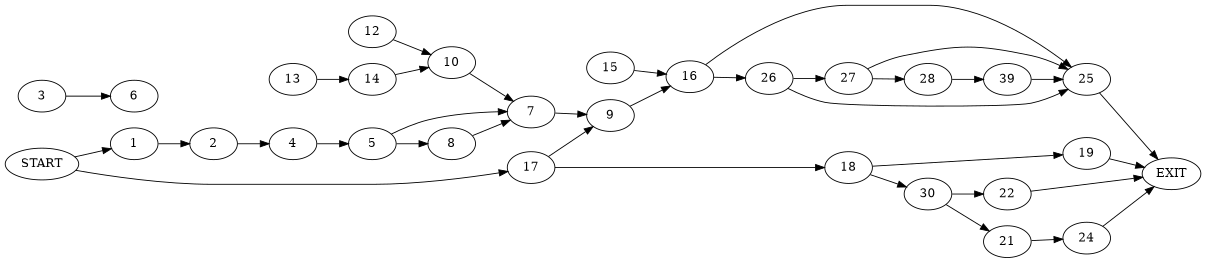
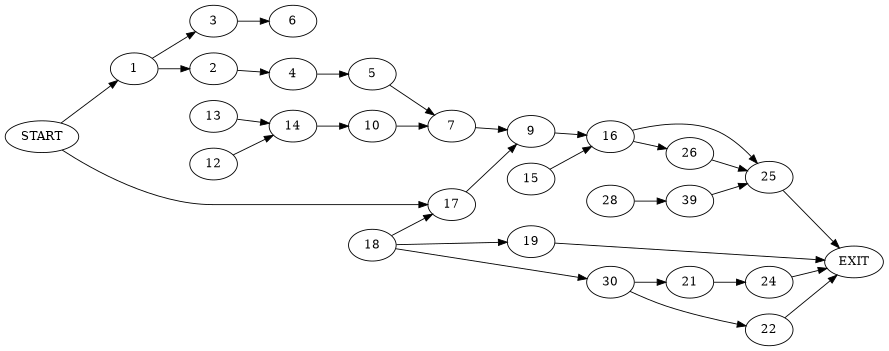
(408, 46) -> (249, 147)
none -> (170, 47)
(849, 78) -> none
(452, 144) -> none
(685, 168) -> (408, 227)
